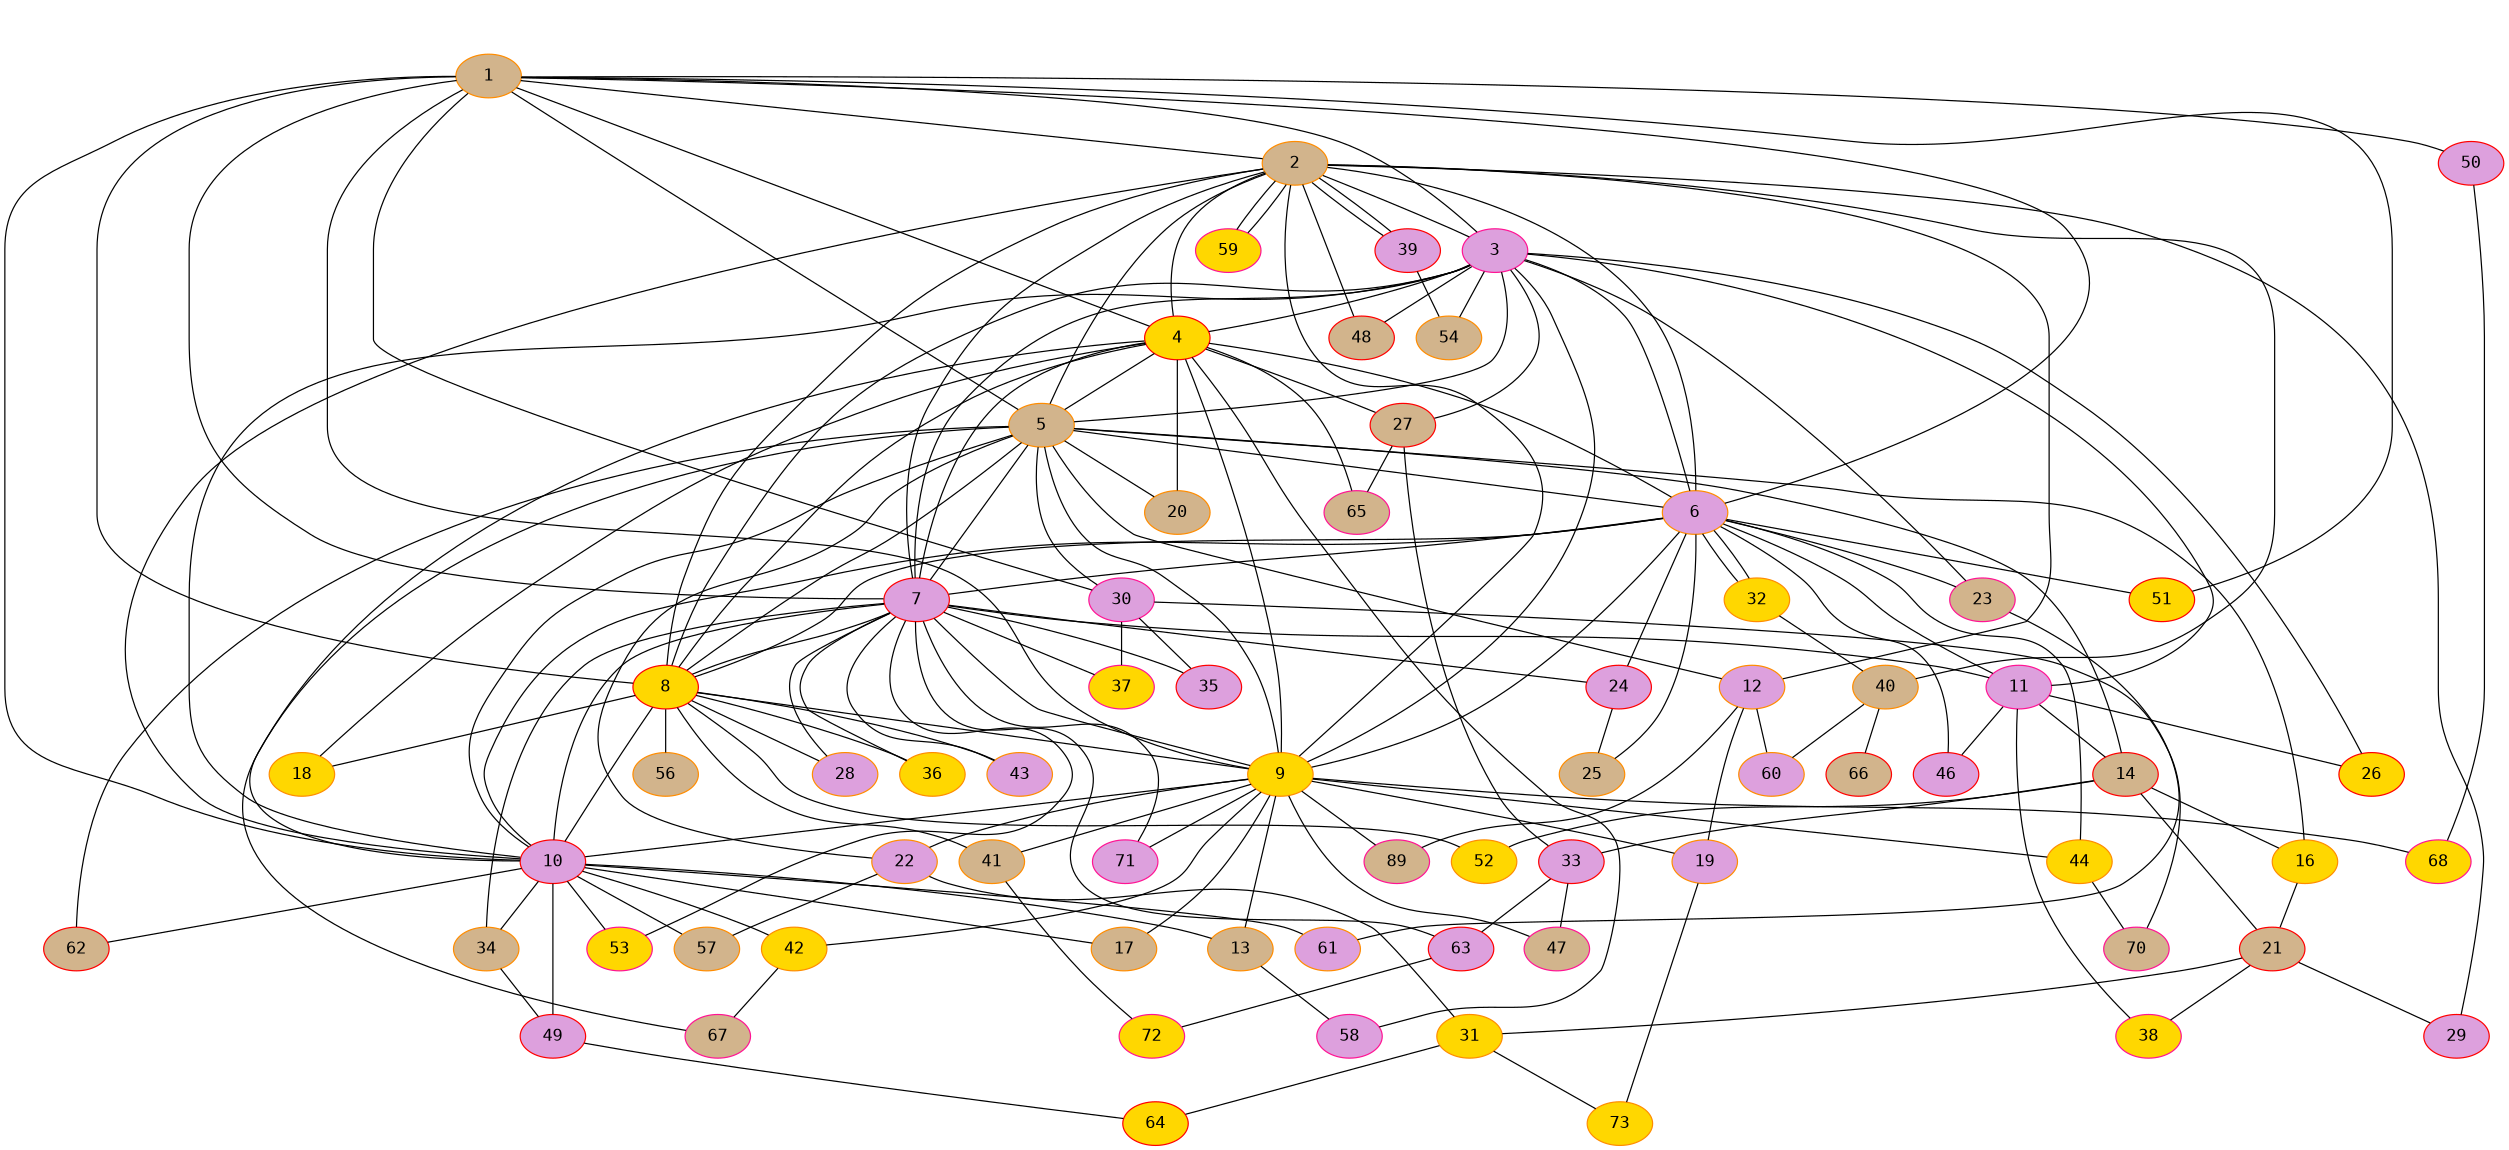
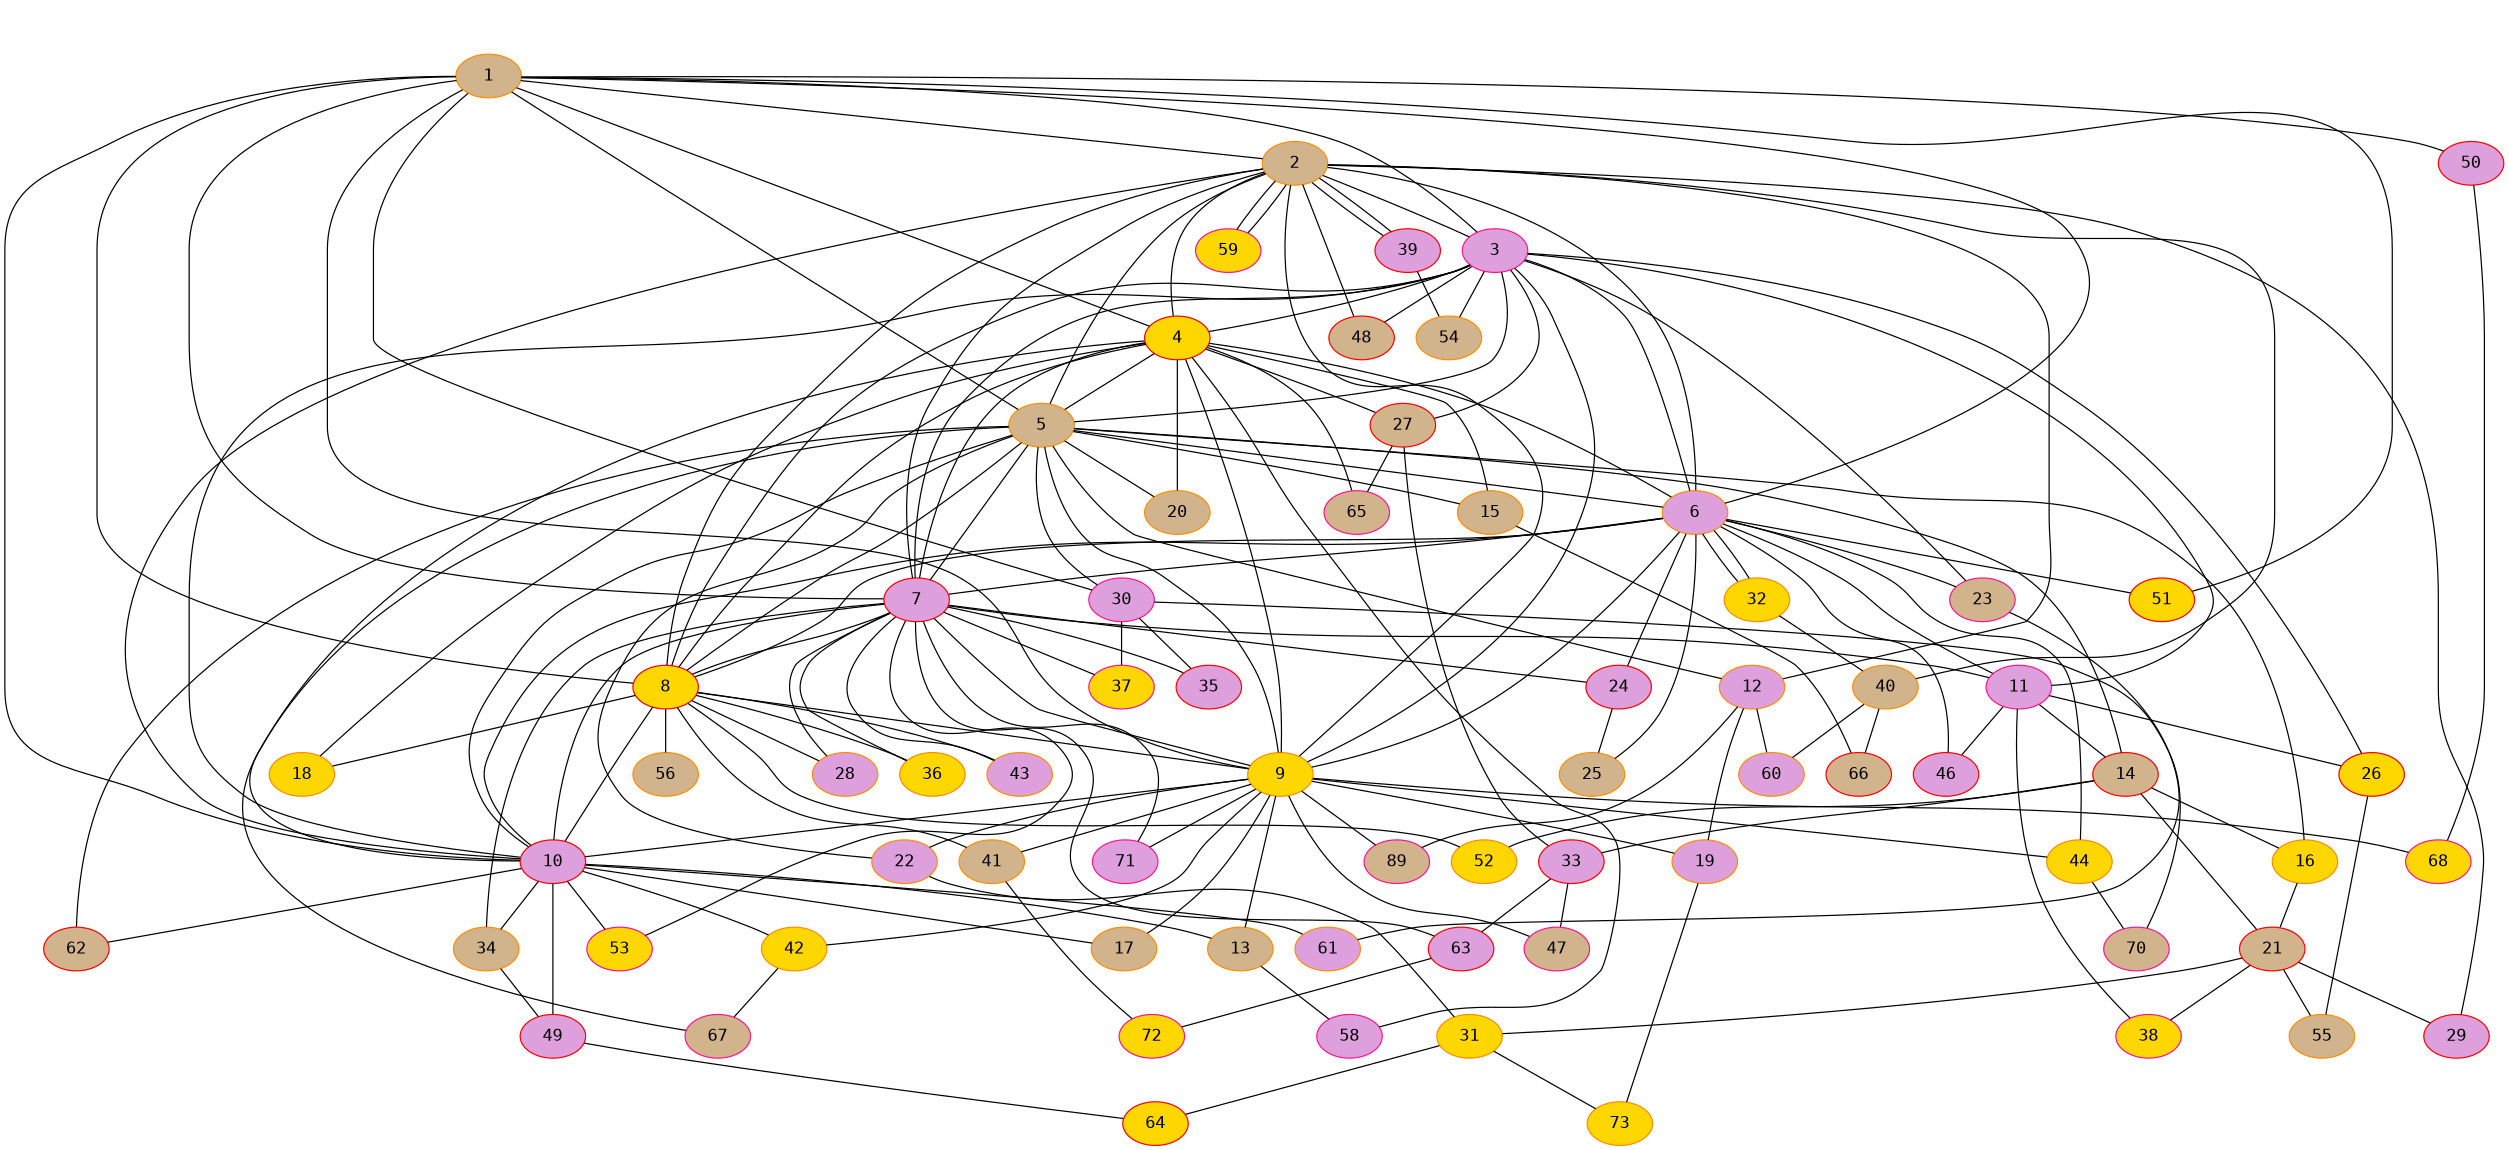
none -> (1490, 513)
(707, 949) -> none
none -> (2322, 1036)
